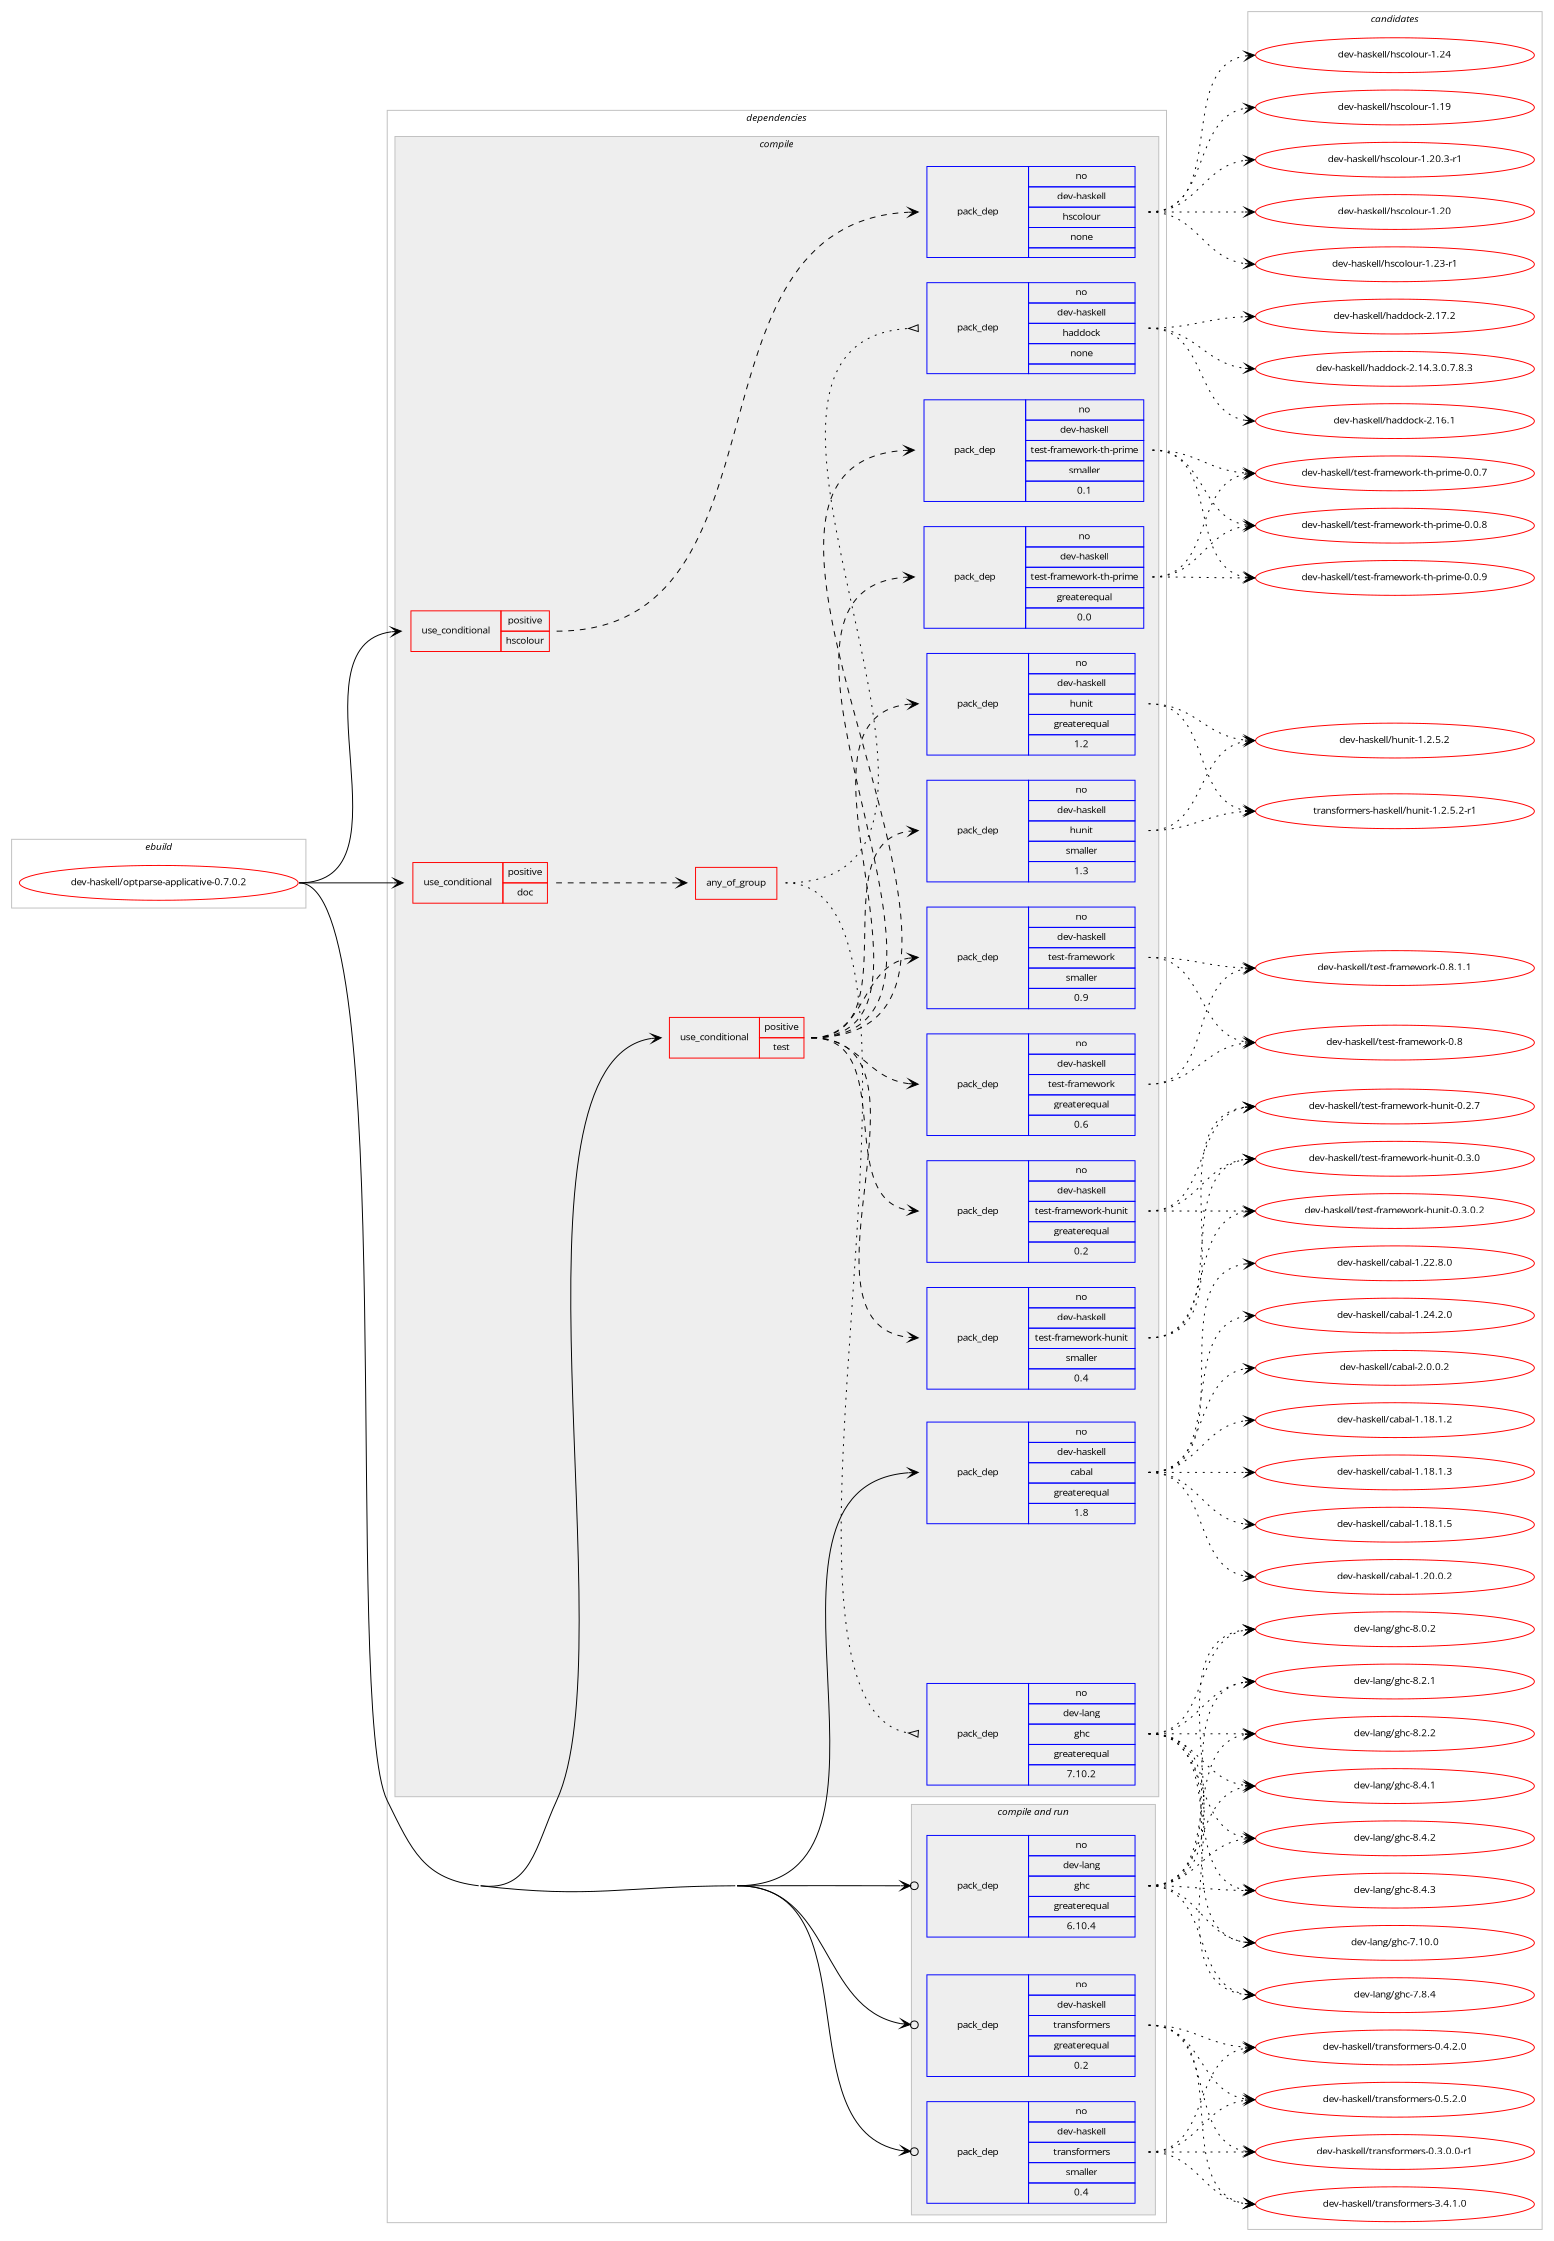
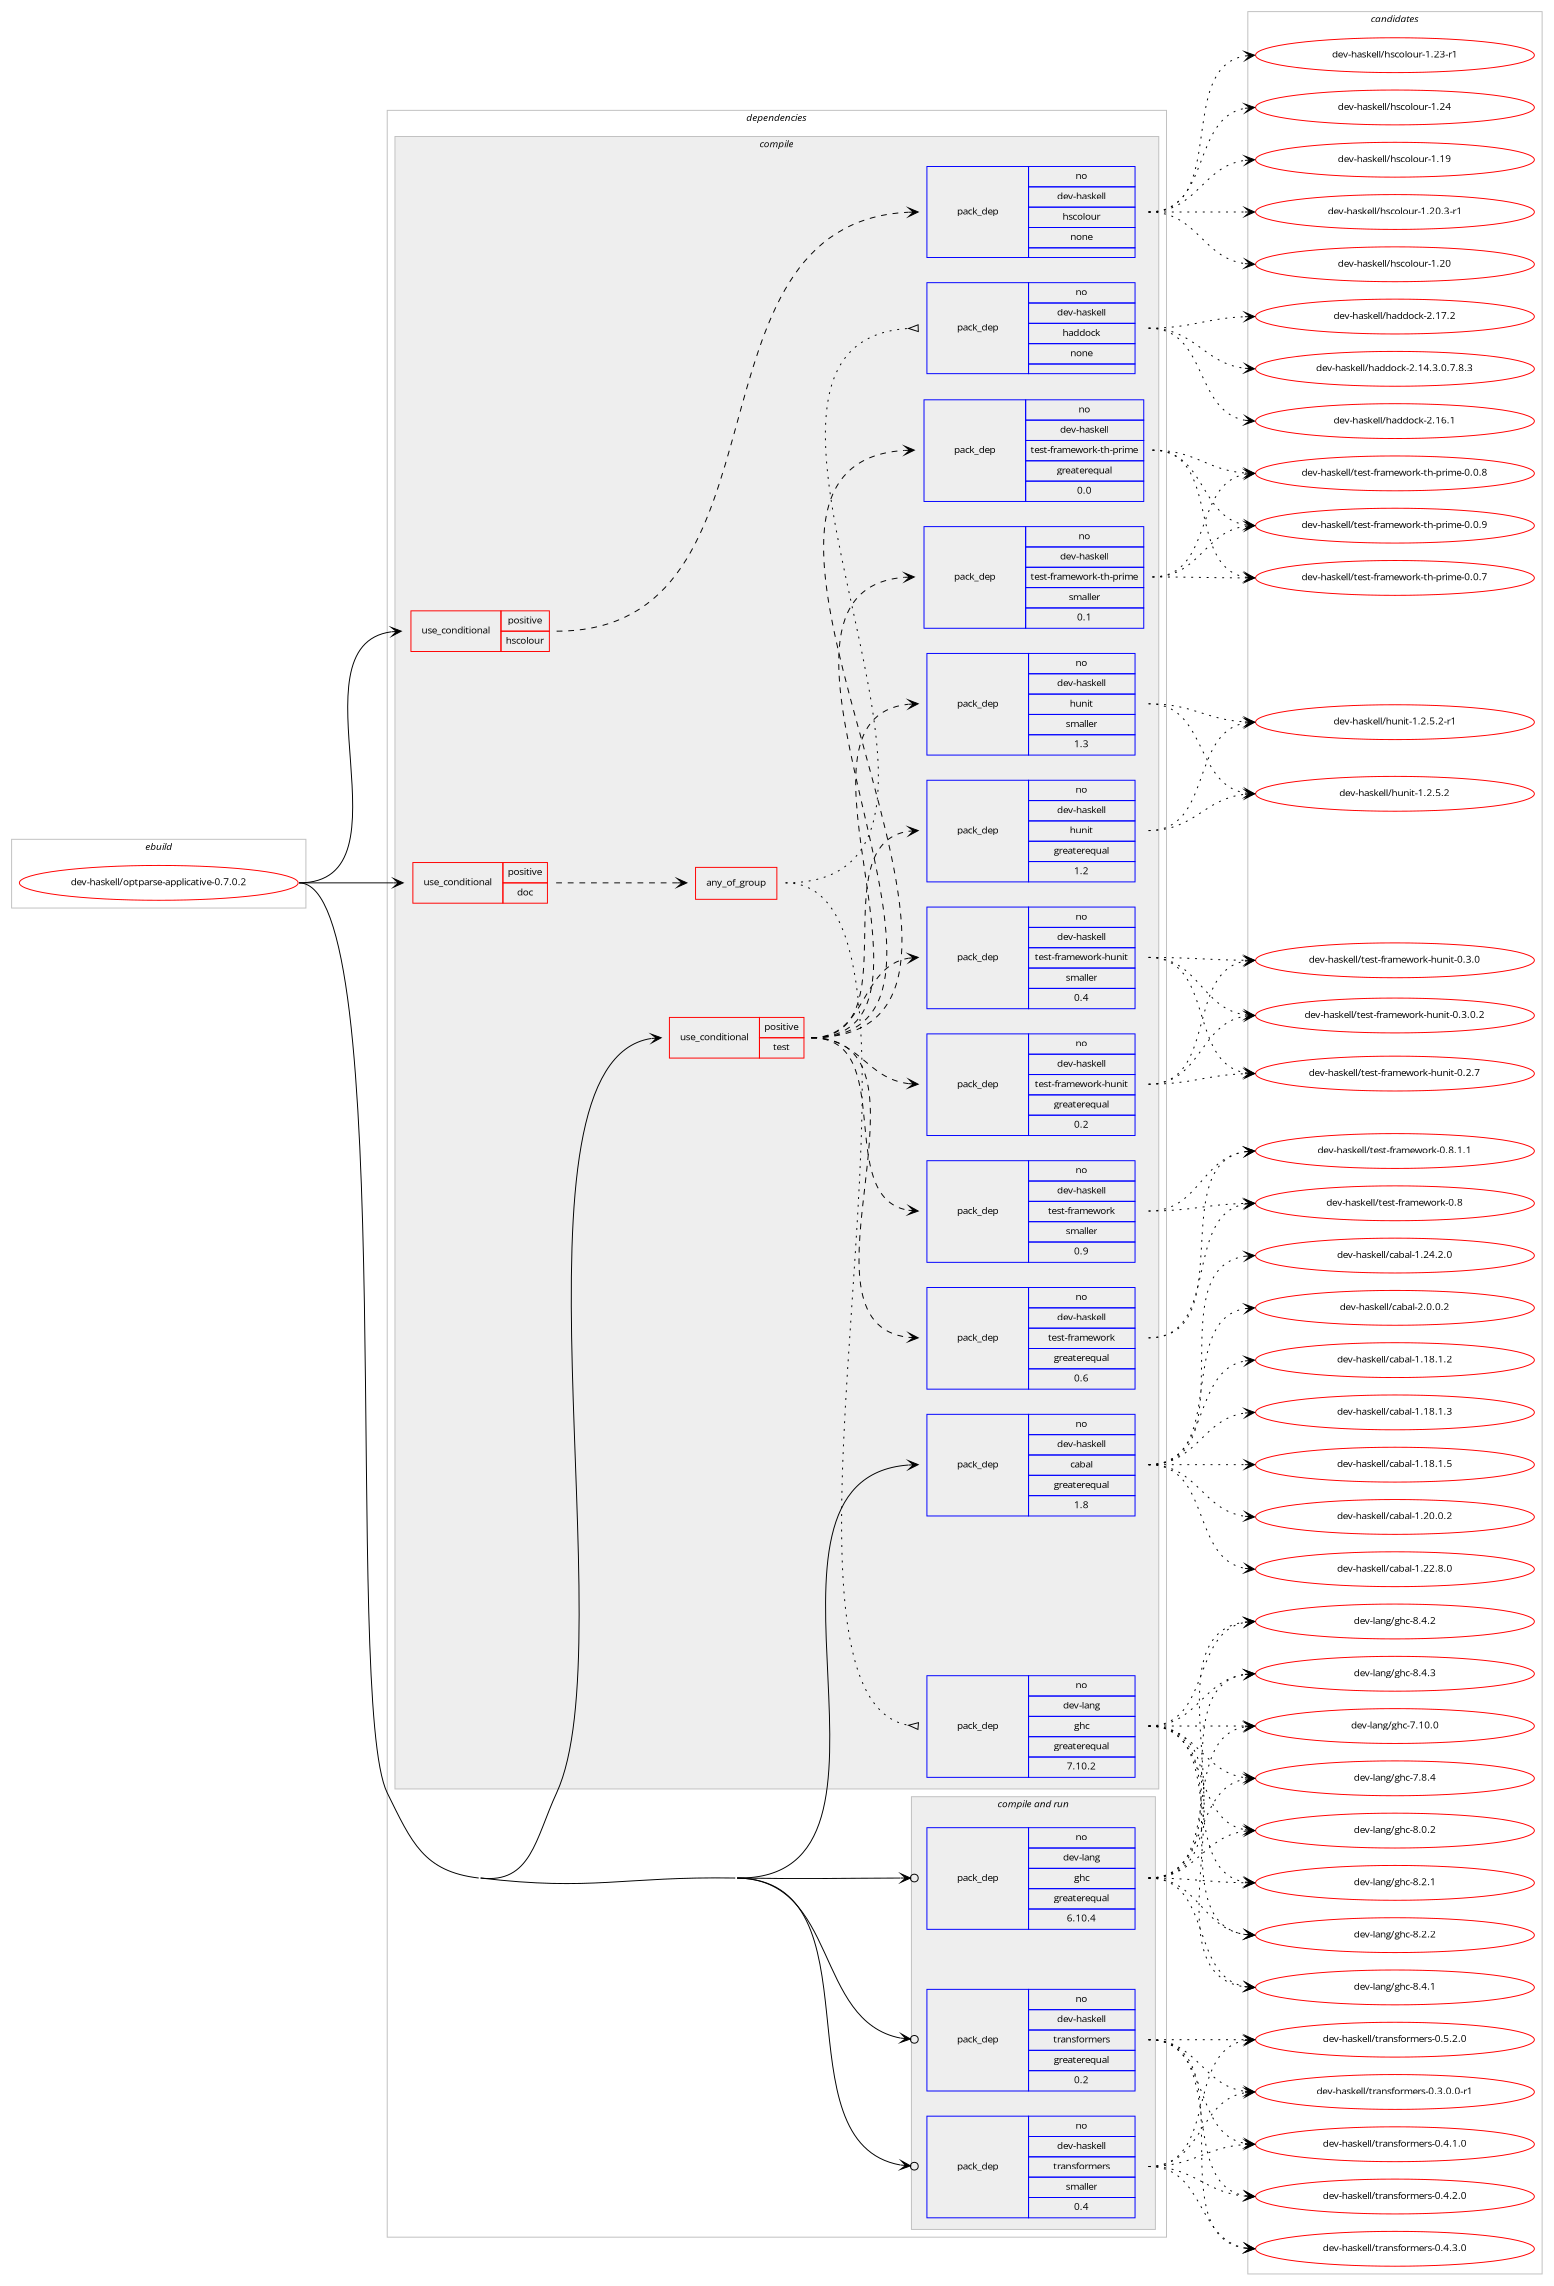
(1395, 811) -> (1395, 722)
(1395, 2204) -> (1395, 2144)
none -> (1395, 2249)
